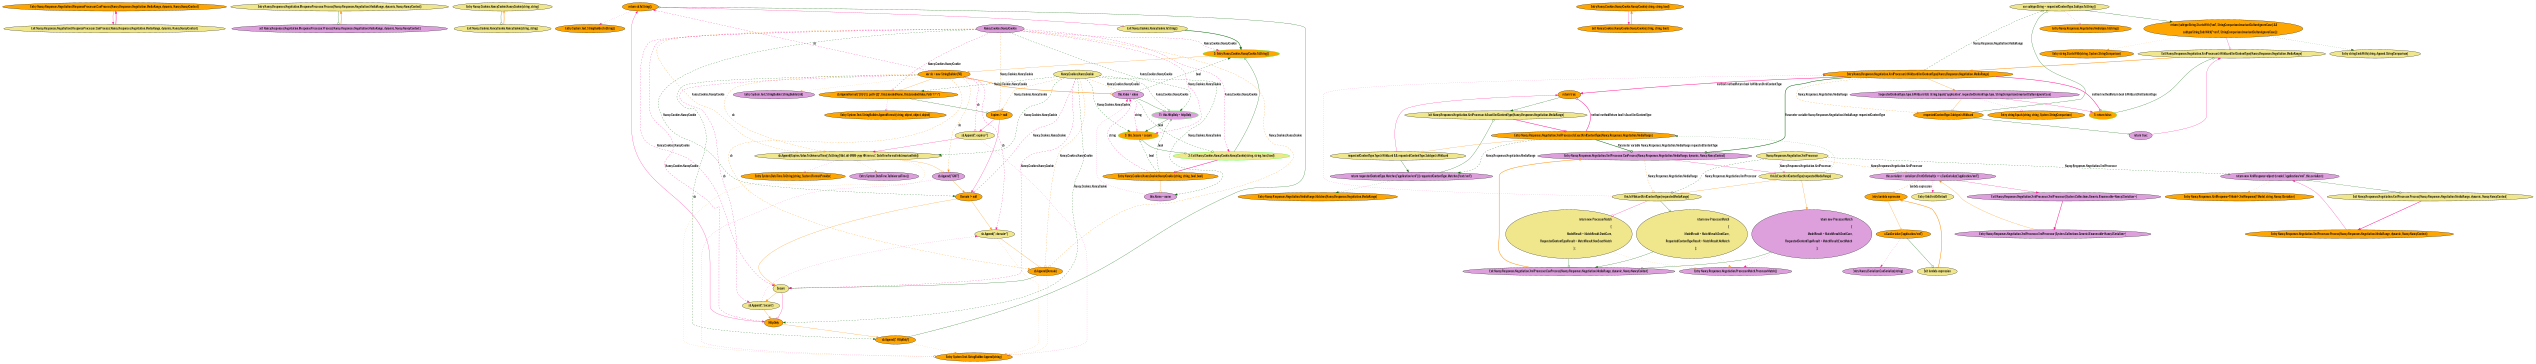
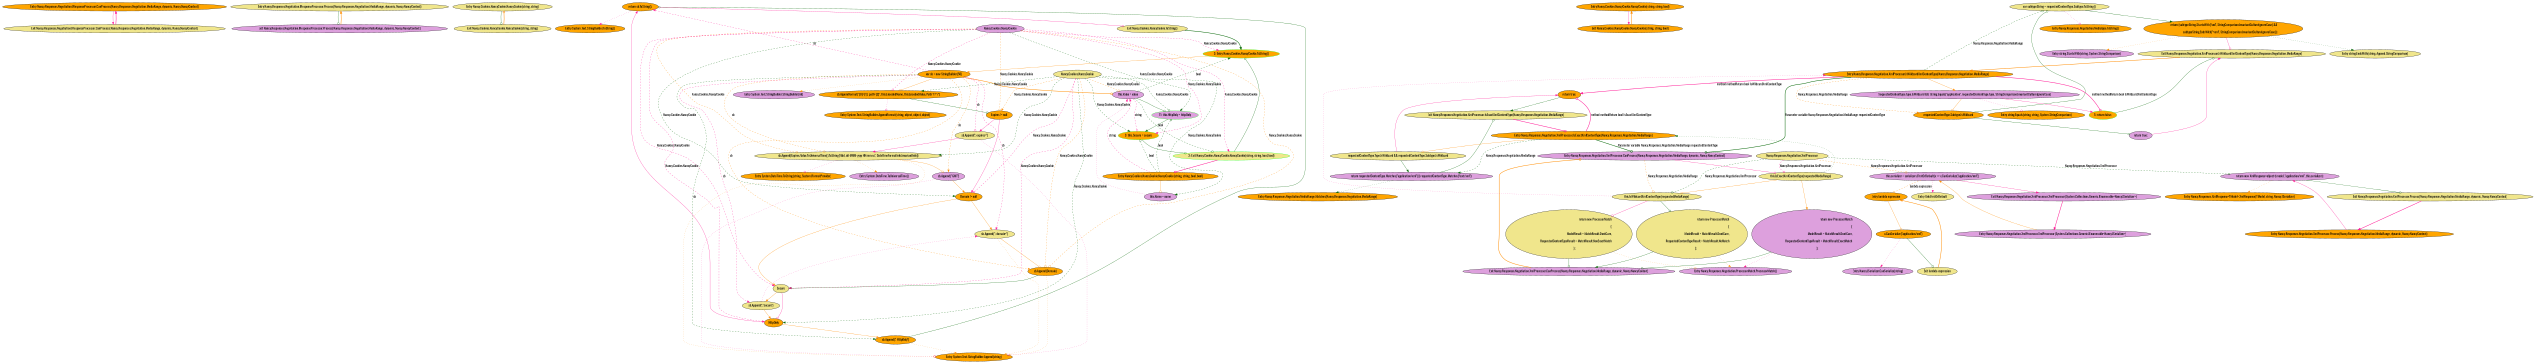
(2087, 54) -> (2087, 54)
